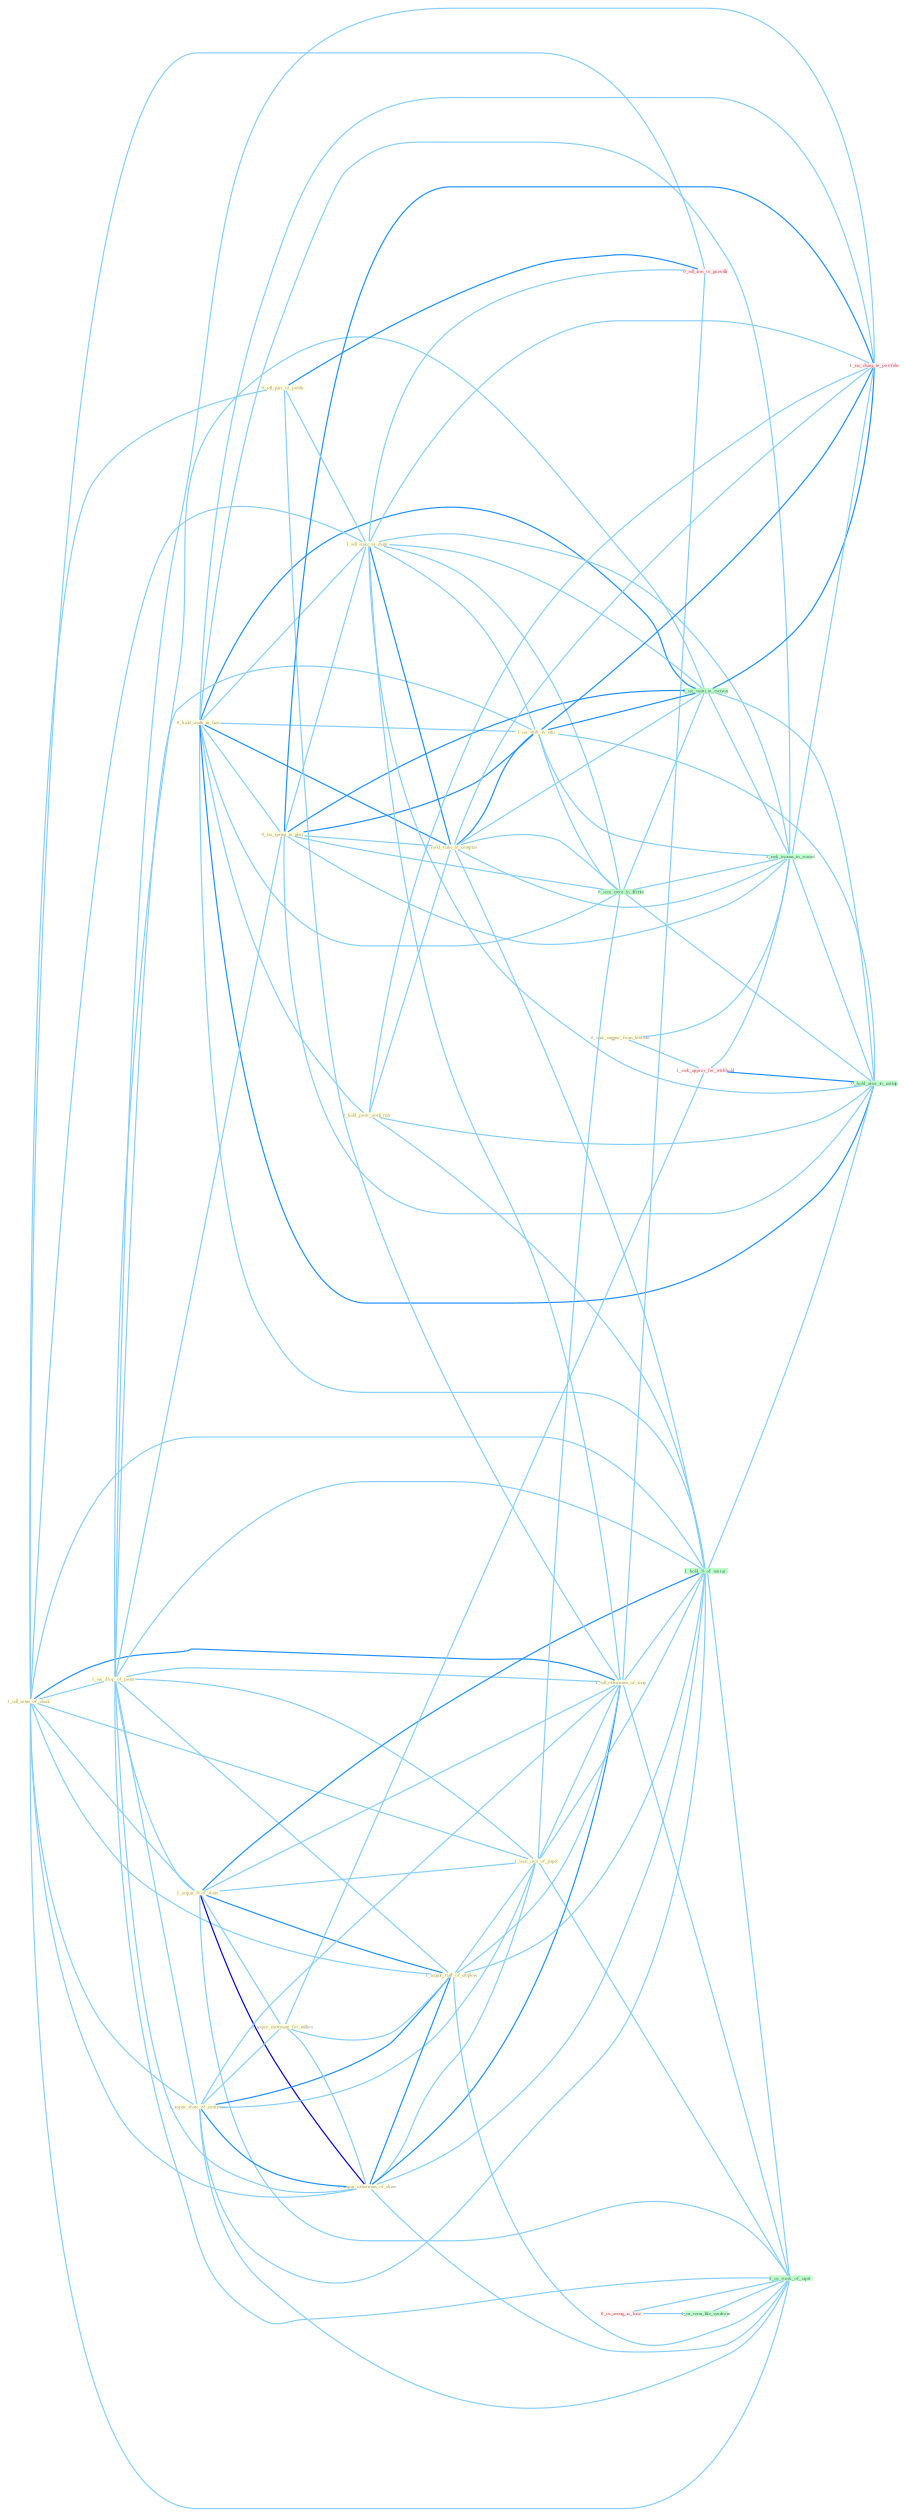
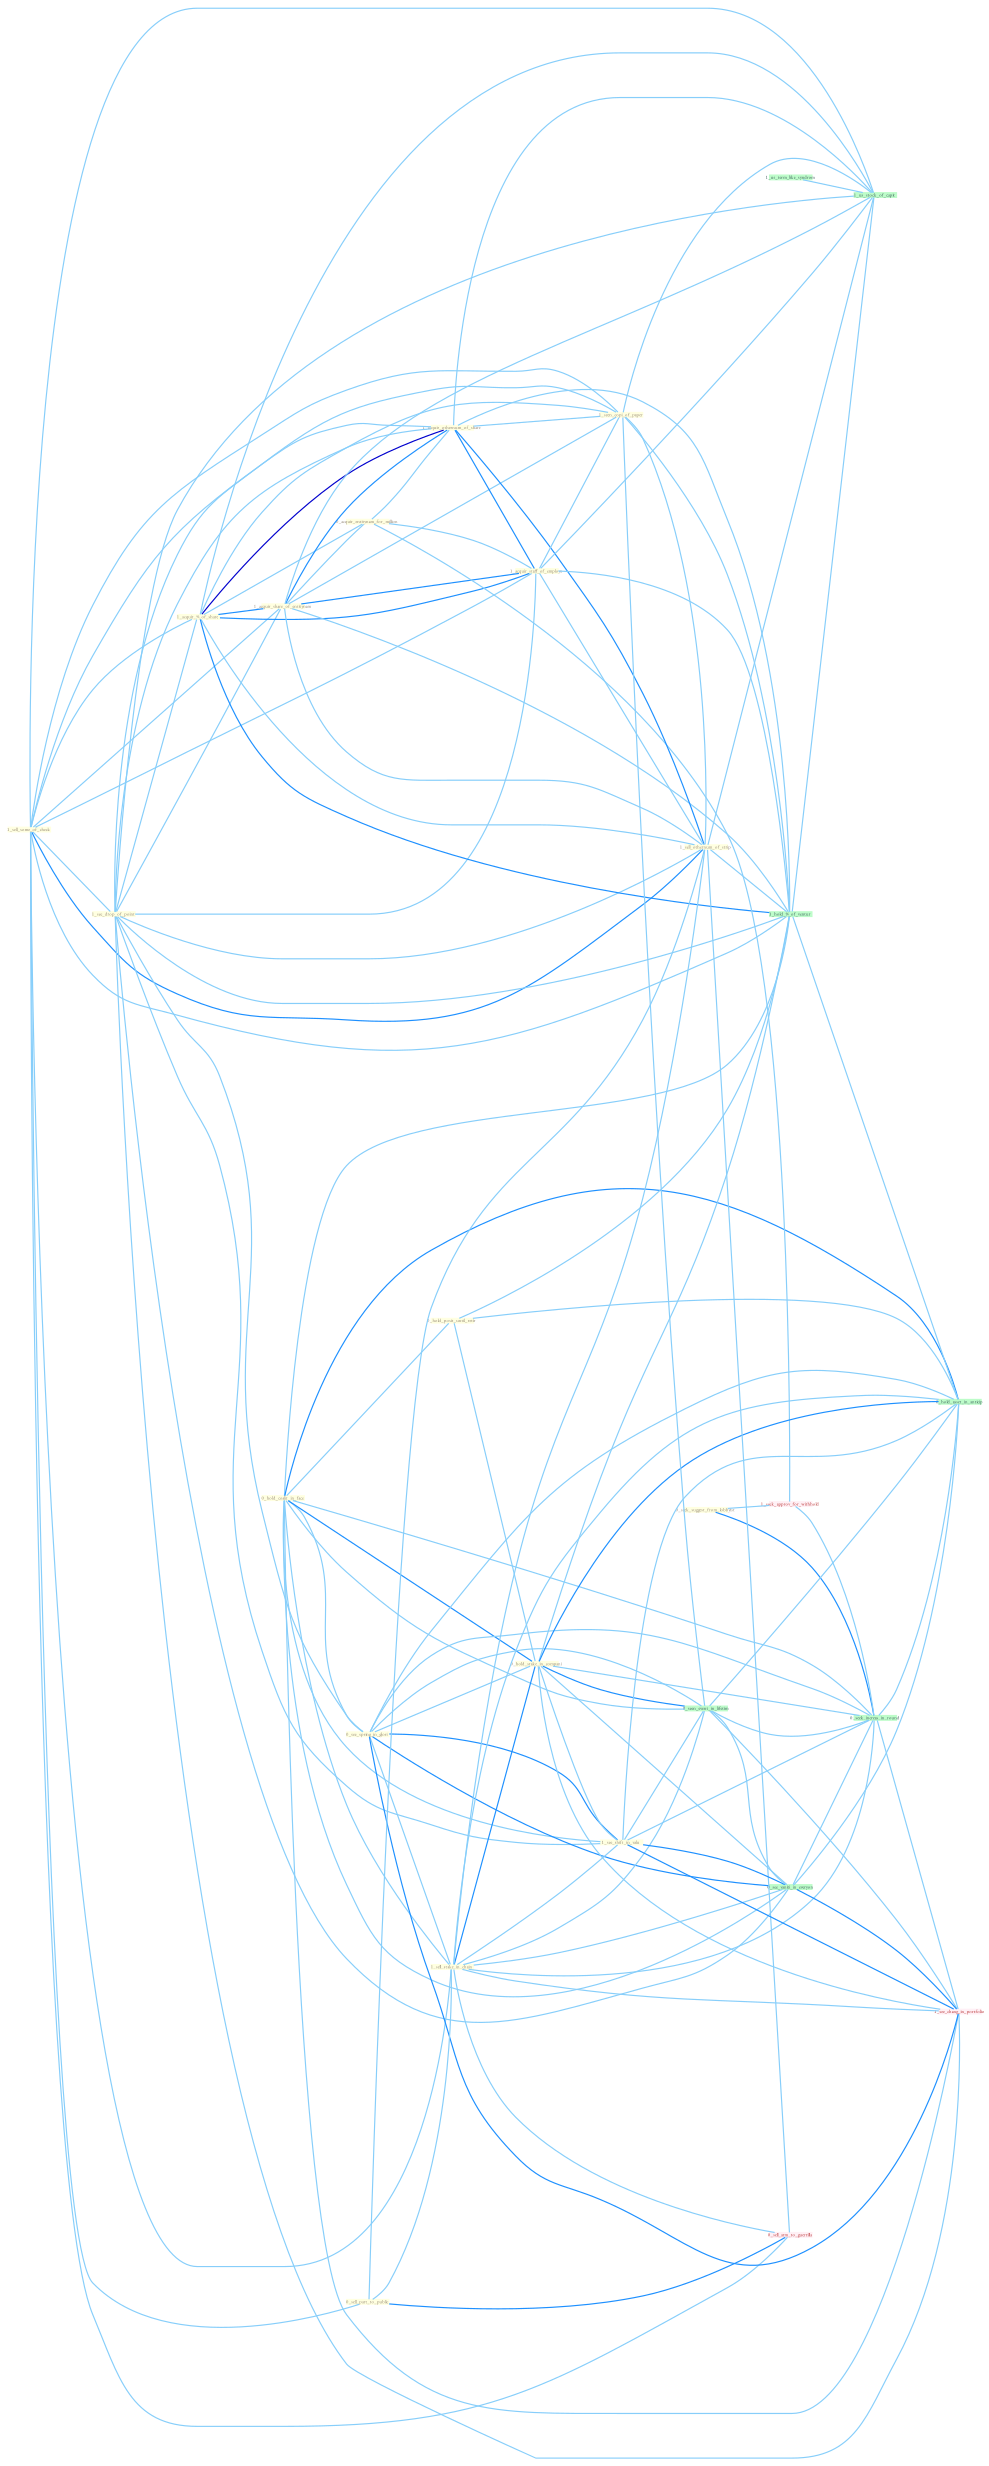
(435, 508) -> (363, 1919)
none -> (241, 612)
(497, 684) -> (835, 1846)
(495, 790) -> (571, 1757)
(548, 837) -> (612, 1693)
(750, 979) -> (827, 1587)
(791, 1077) -> (693, 1461)
(622, 2314) -> none
